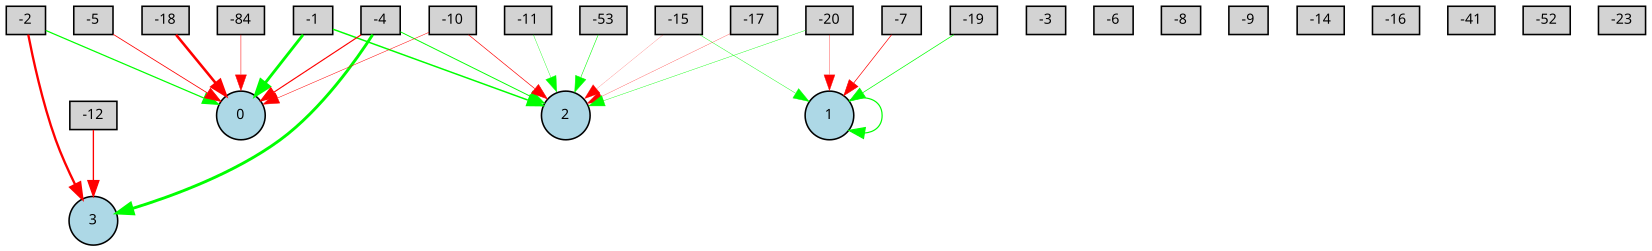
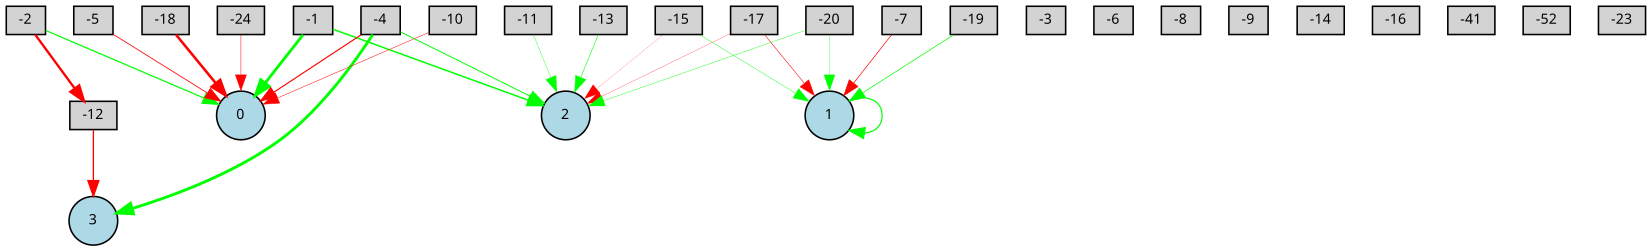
(241, 20) -> (241, 20)
(603, 20) -> (603, 20)
(829, 55) -> (829, 55)
none -> (784, 59)
(502, 62) -> none
(47, 111) -> (55, 62)
